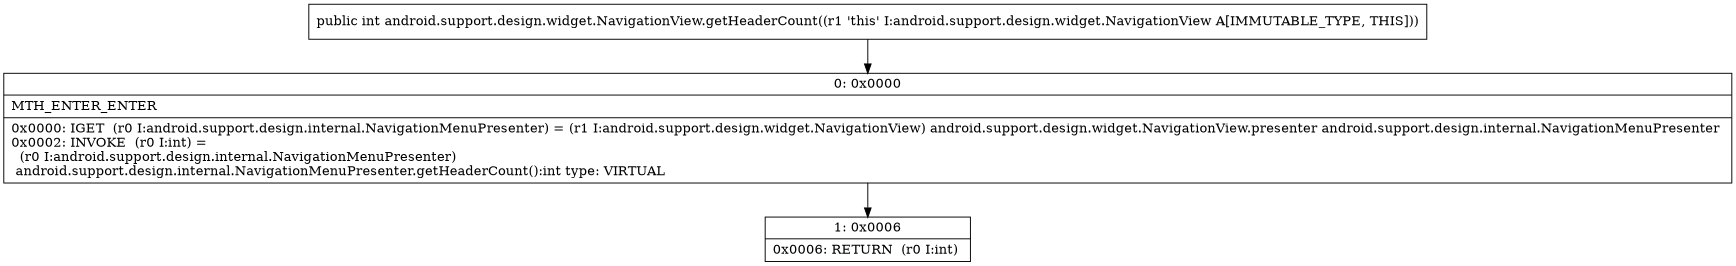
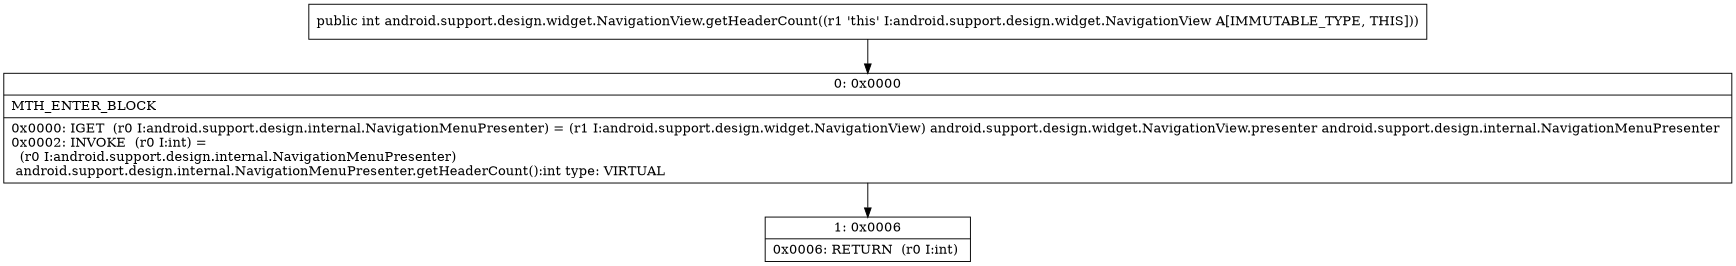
(84, 106) -> (84, 106)
